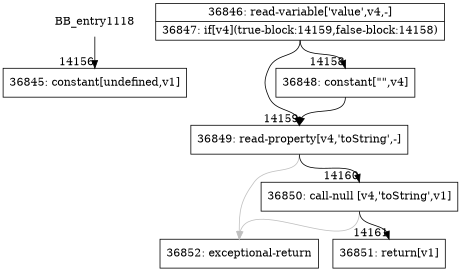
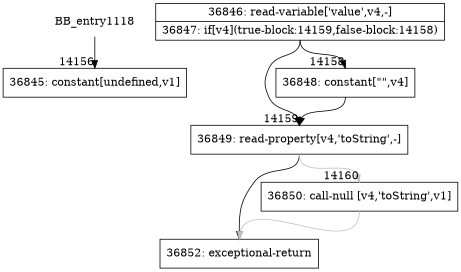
(325, 168) -> (325, 168)
(256, 180) -> (256, 180)
(389, 254) -> none
